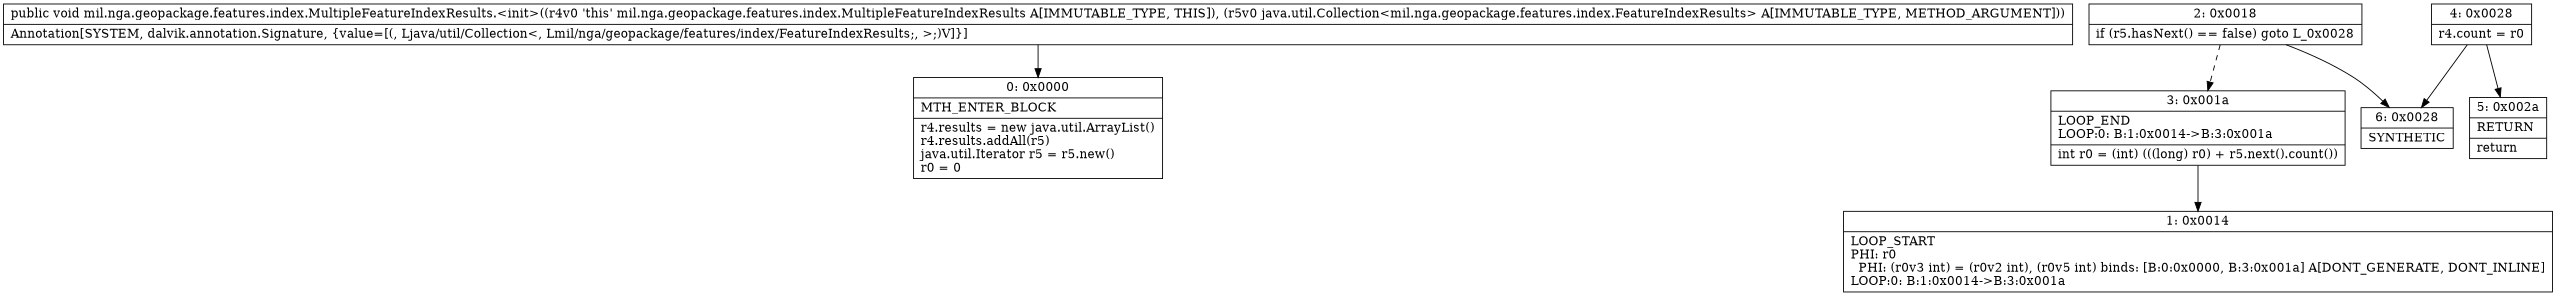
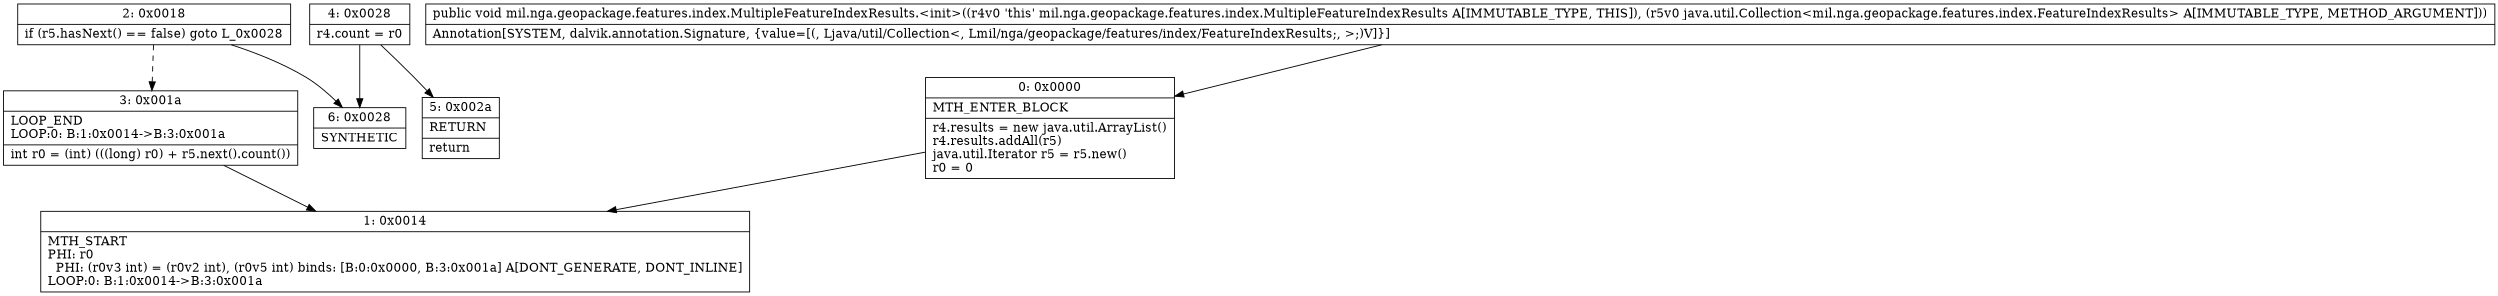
none -> (771, 181)
(1893, 241) -> (88, 241)
